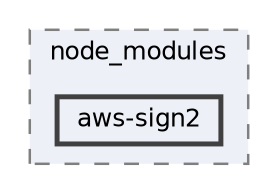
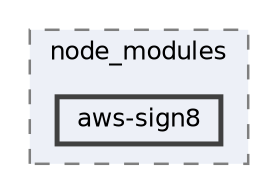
(139, 120) -> (139, 120)
